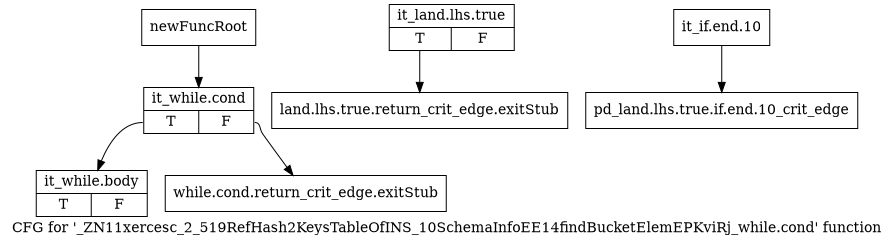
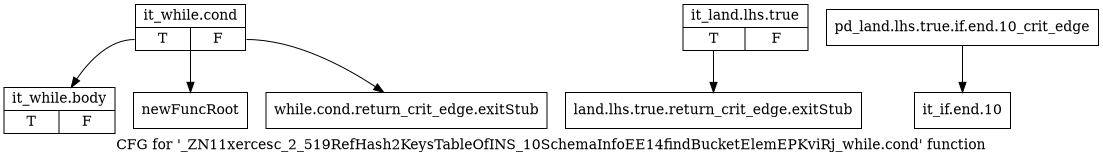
(199, 62) -> (190, 66)
(722, 64) -> (962, 64)
